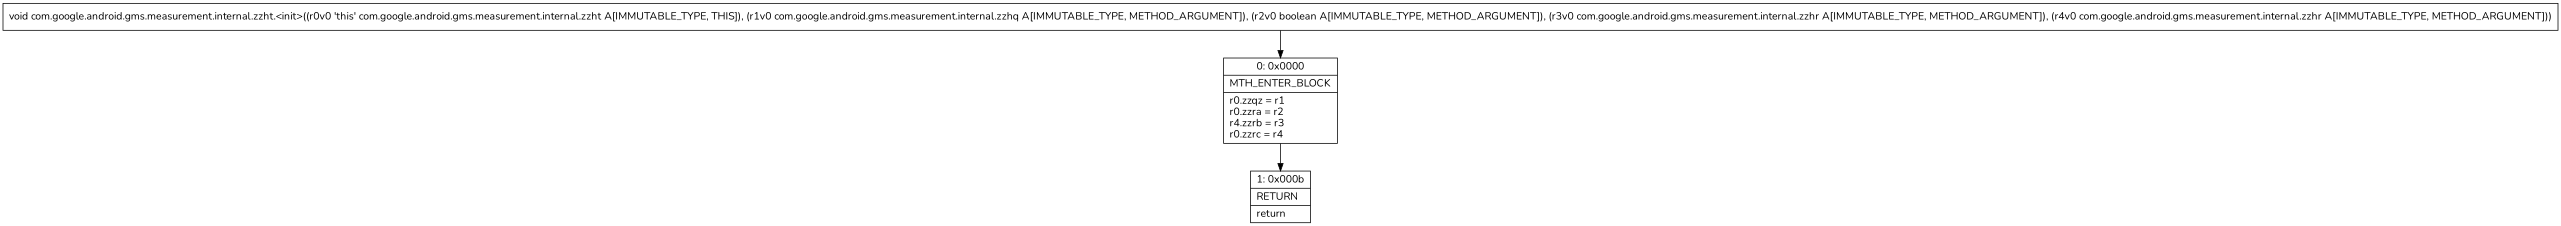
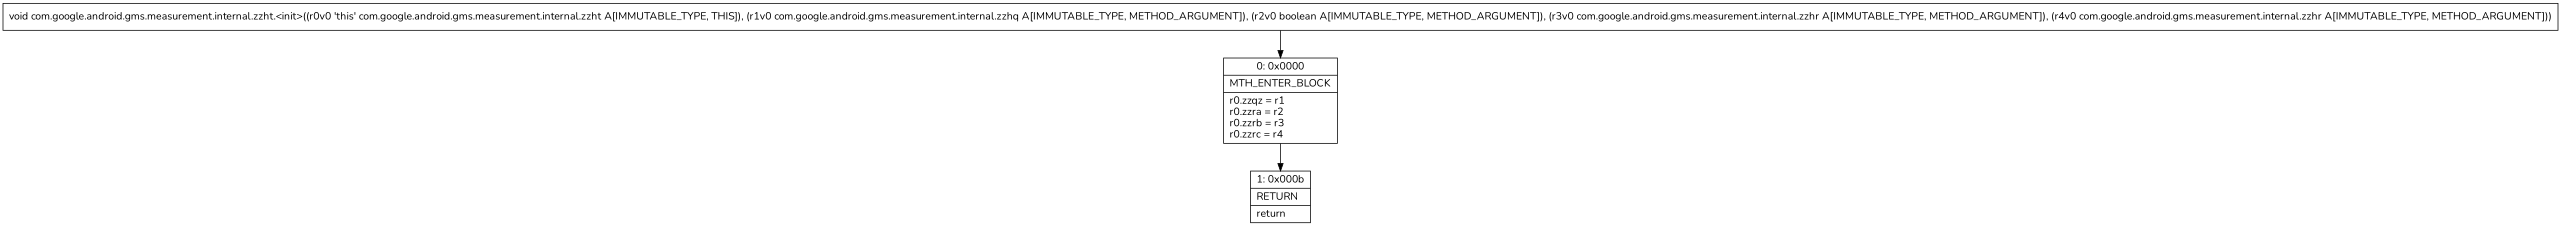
(1257, 123) -> (1257, 123)
